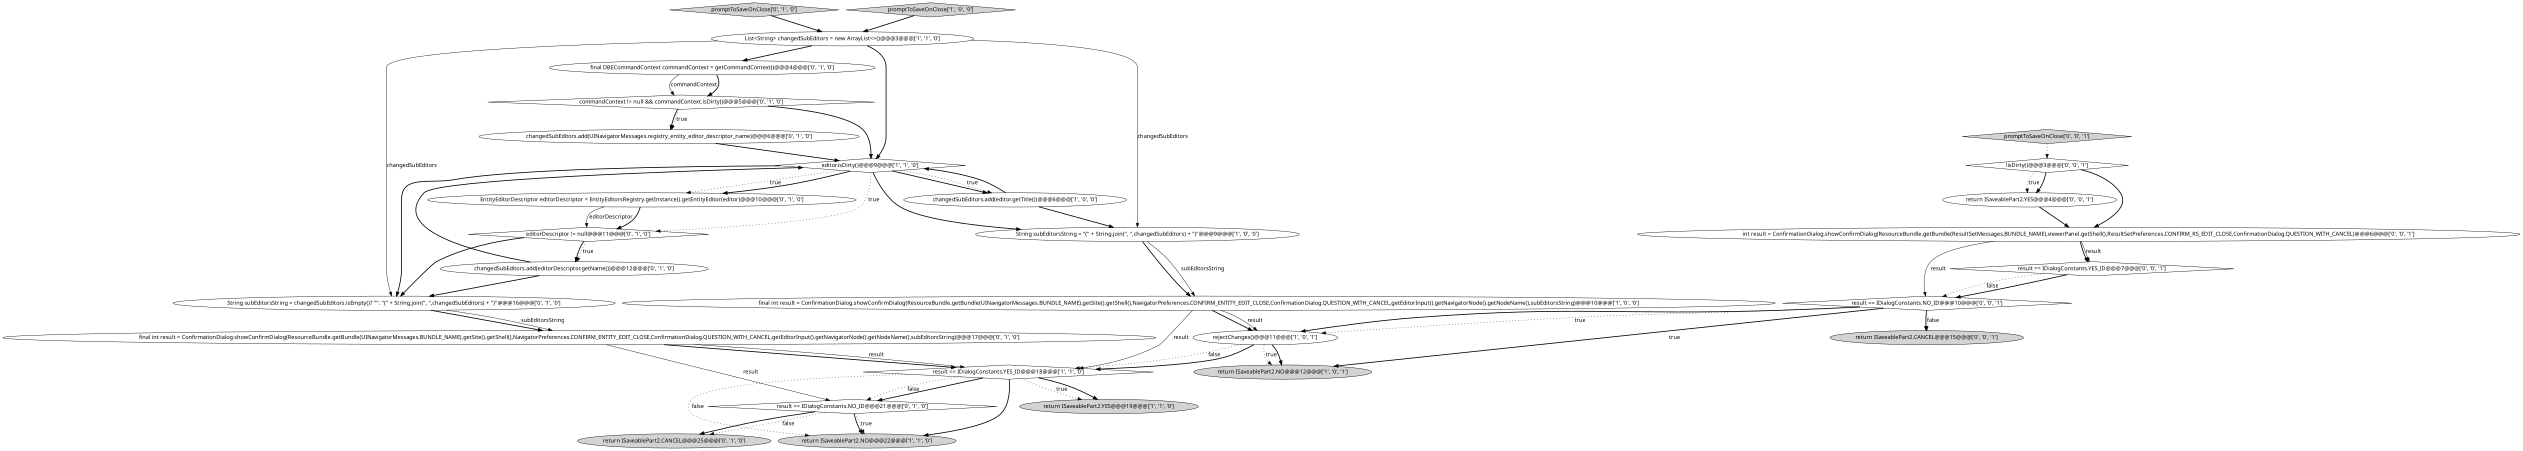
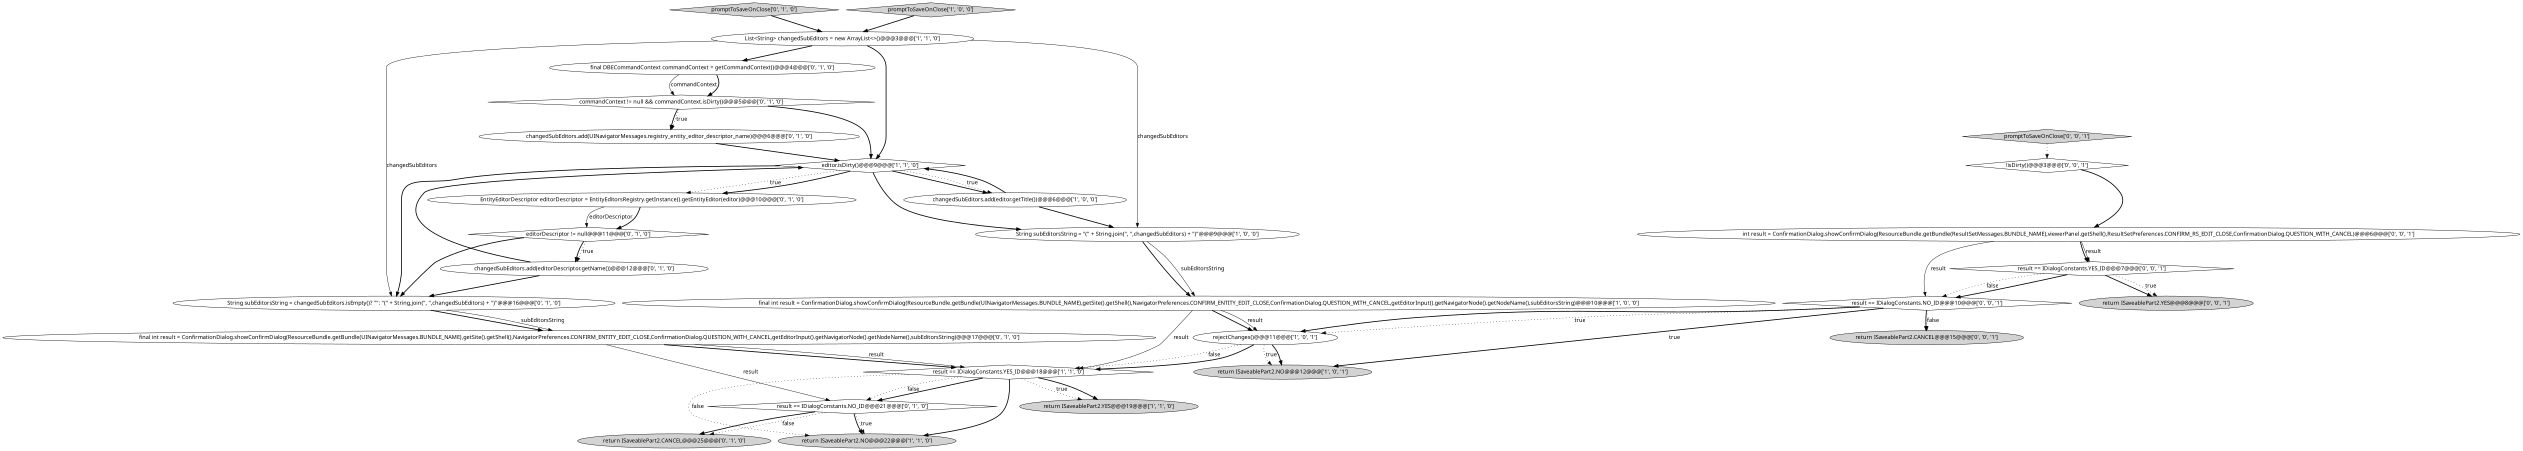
(2030, 200) -> none
(779, 223) -> none
none -> (2166, 303)
